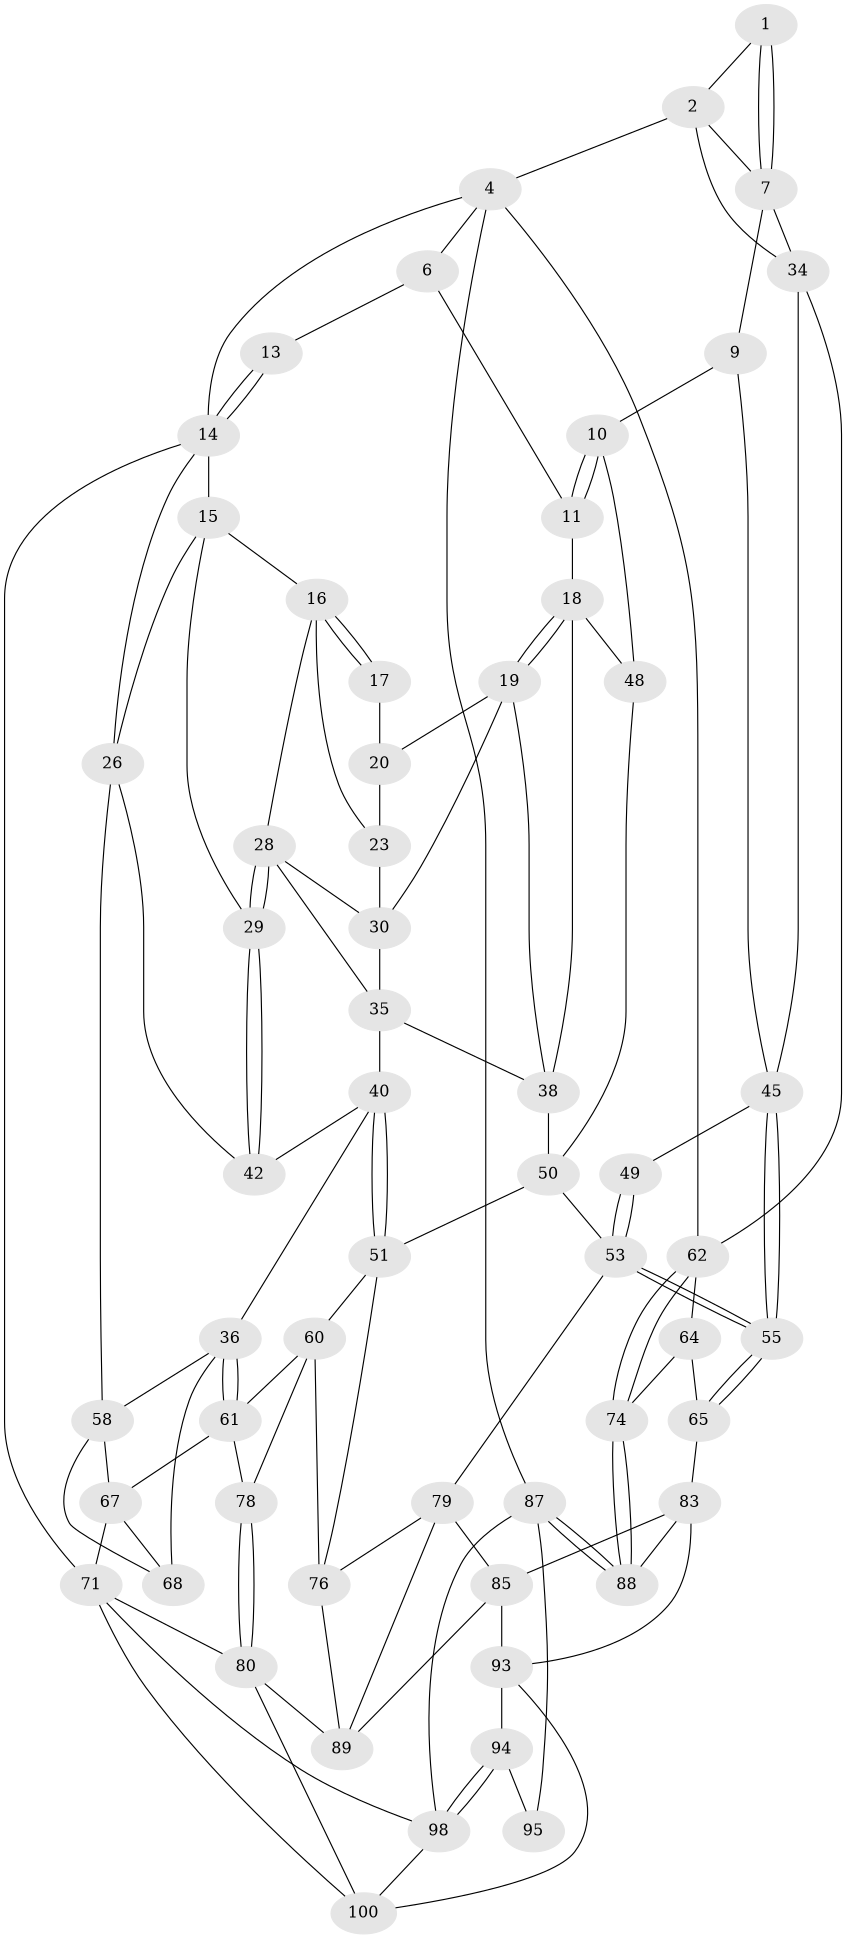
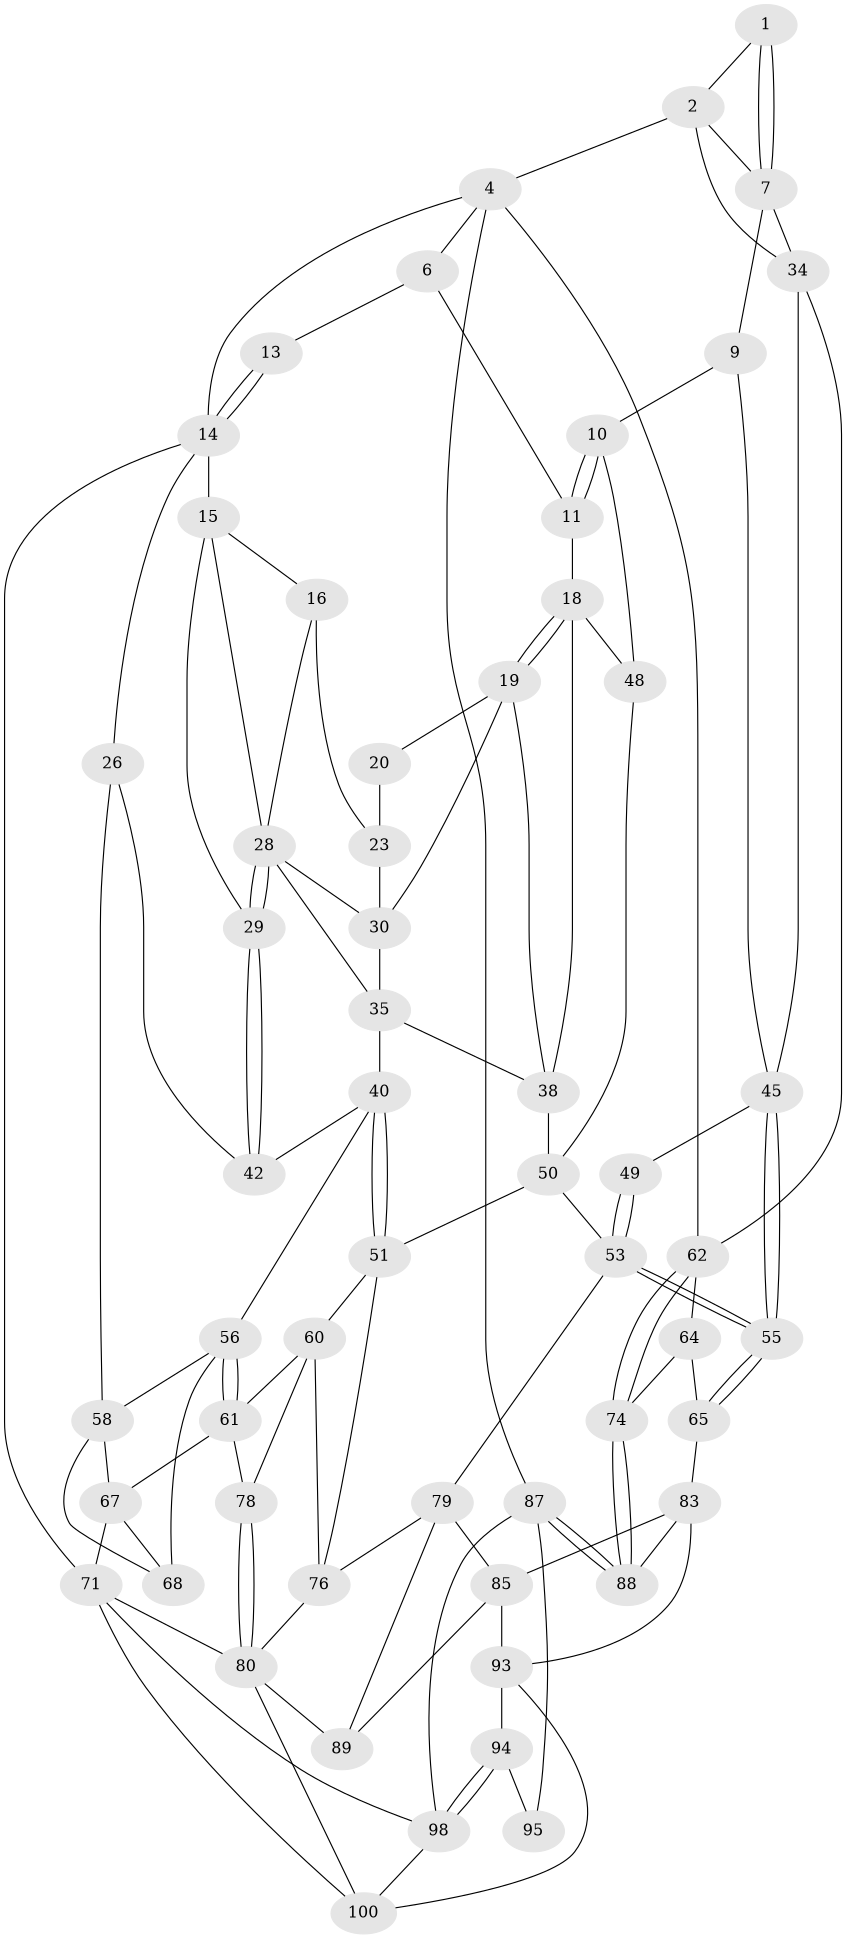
(148, 637) -> (237, 682)
(380, 682) -> none
(230, 1339) -> (230, 1339)
(331, 1667) -> (283, 1626)
